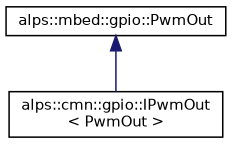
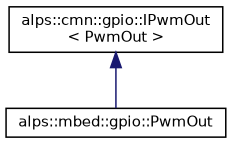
(116, 71) -> (116, 88)
